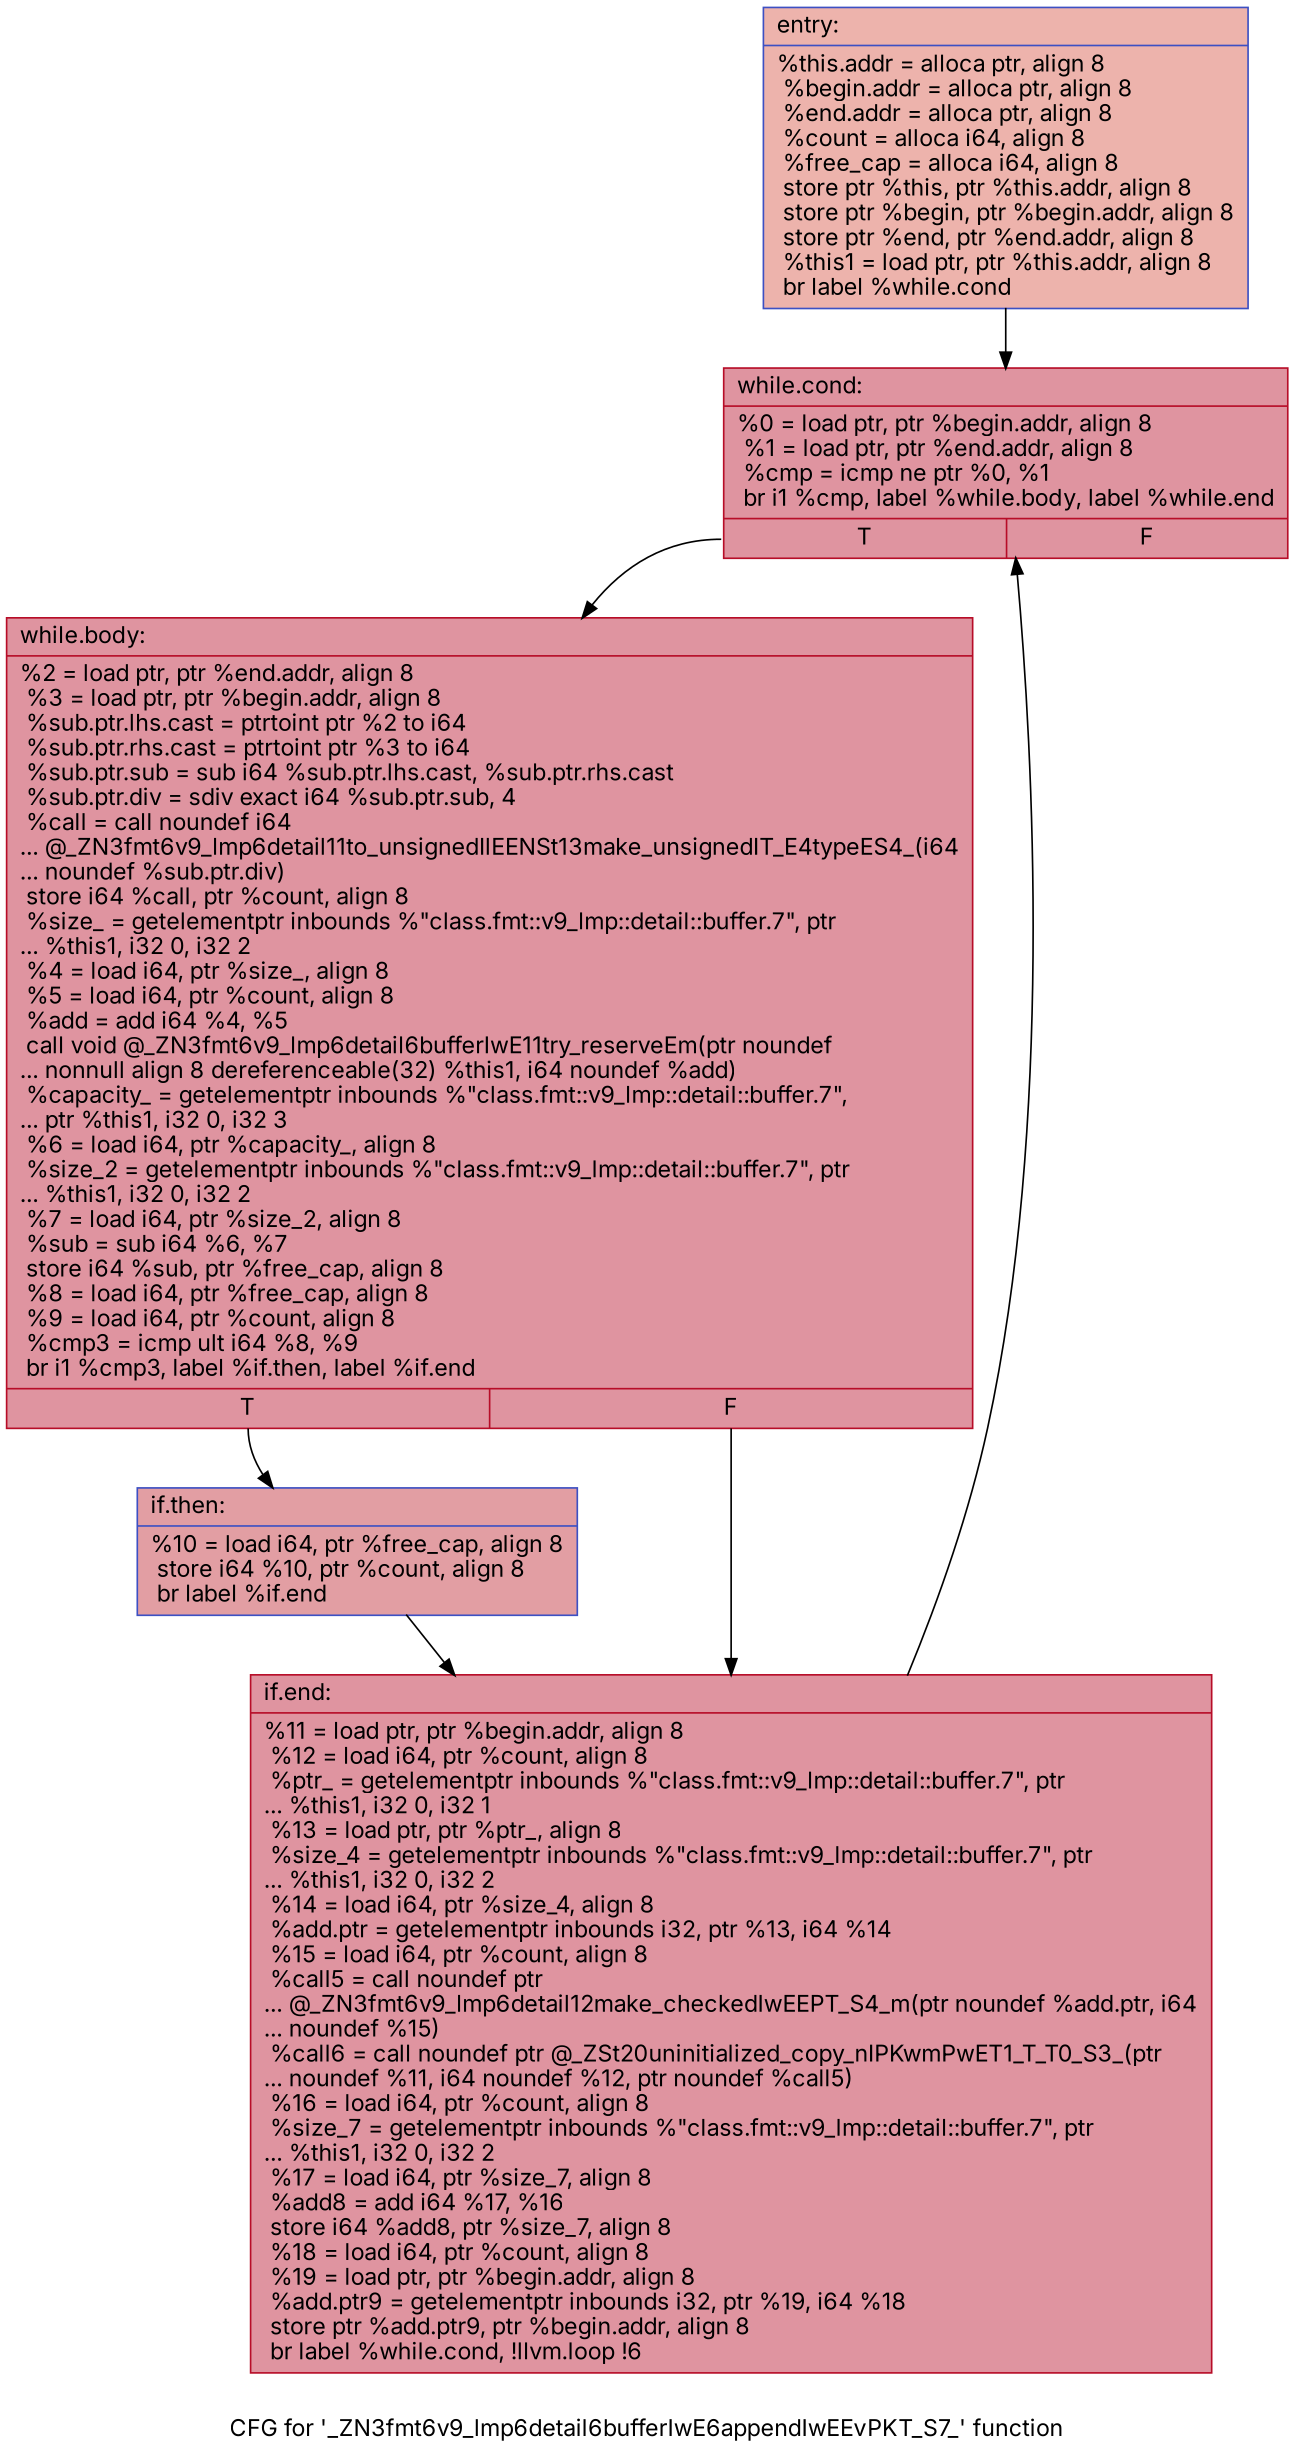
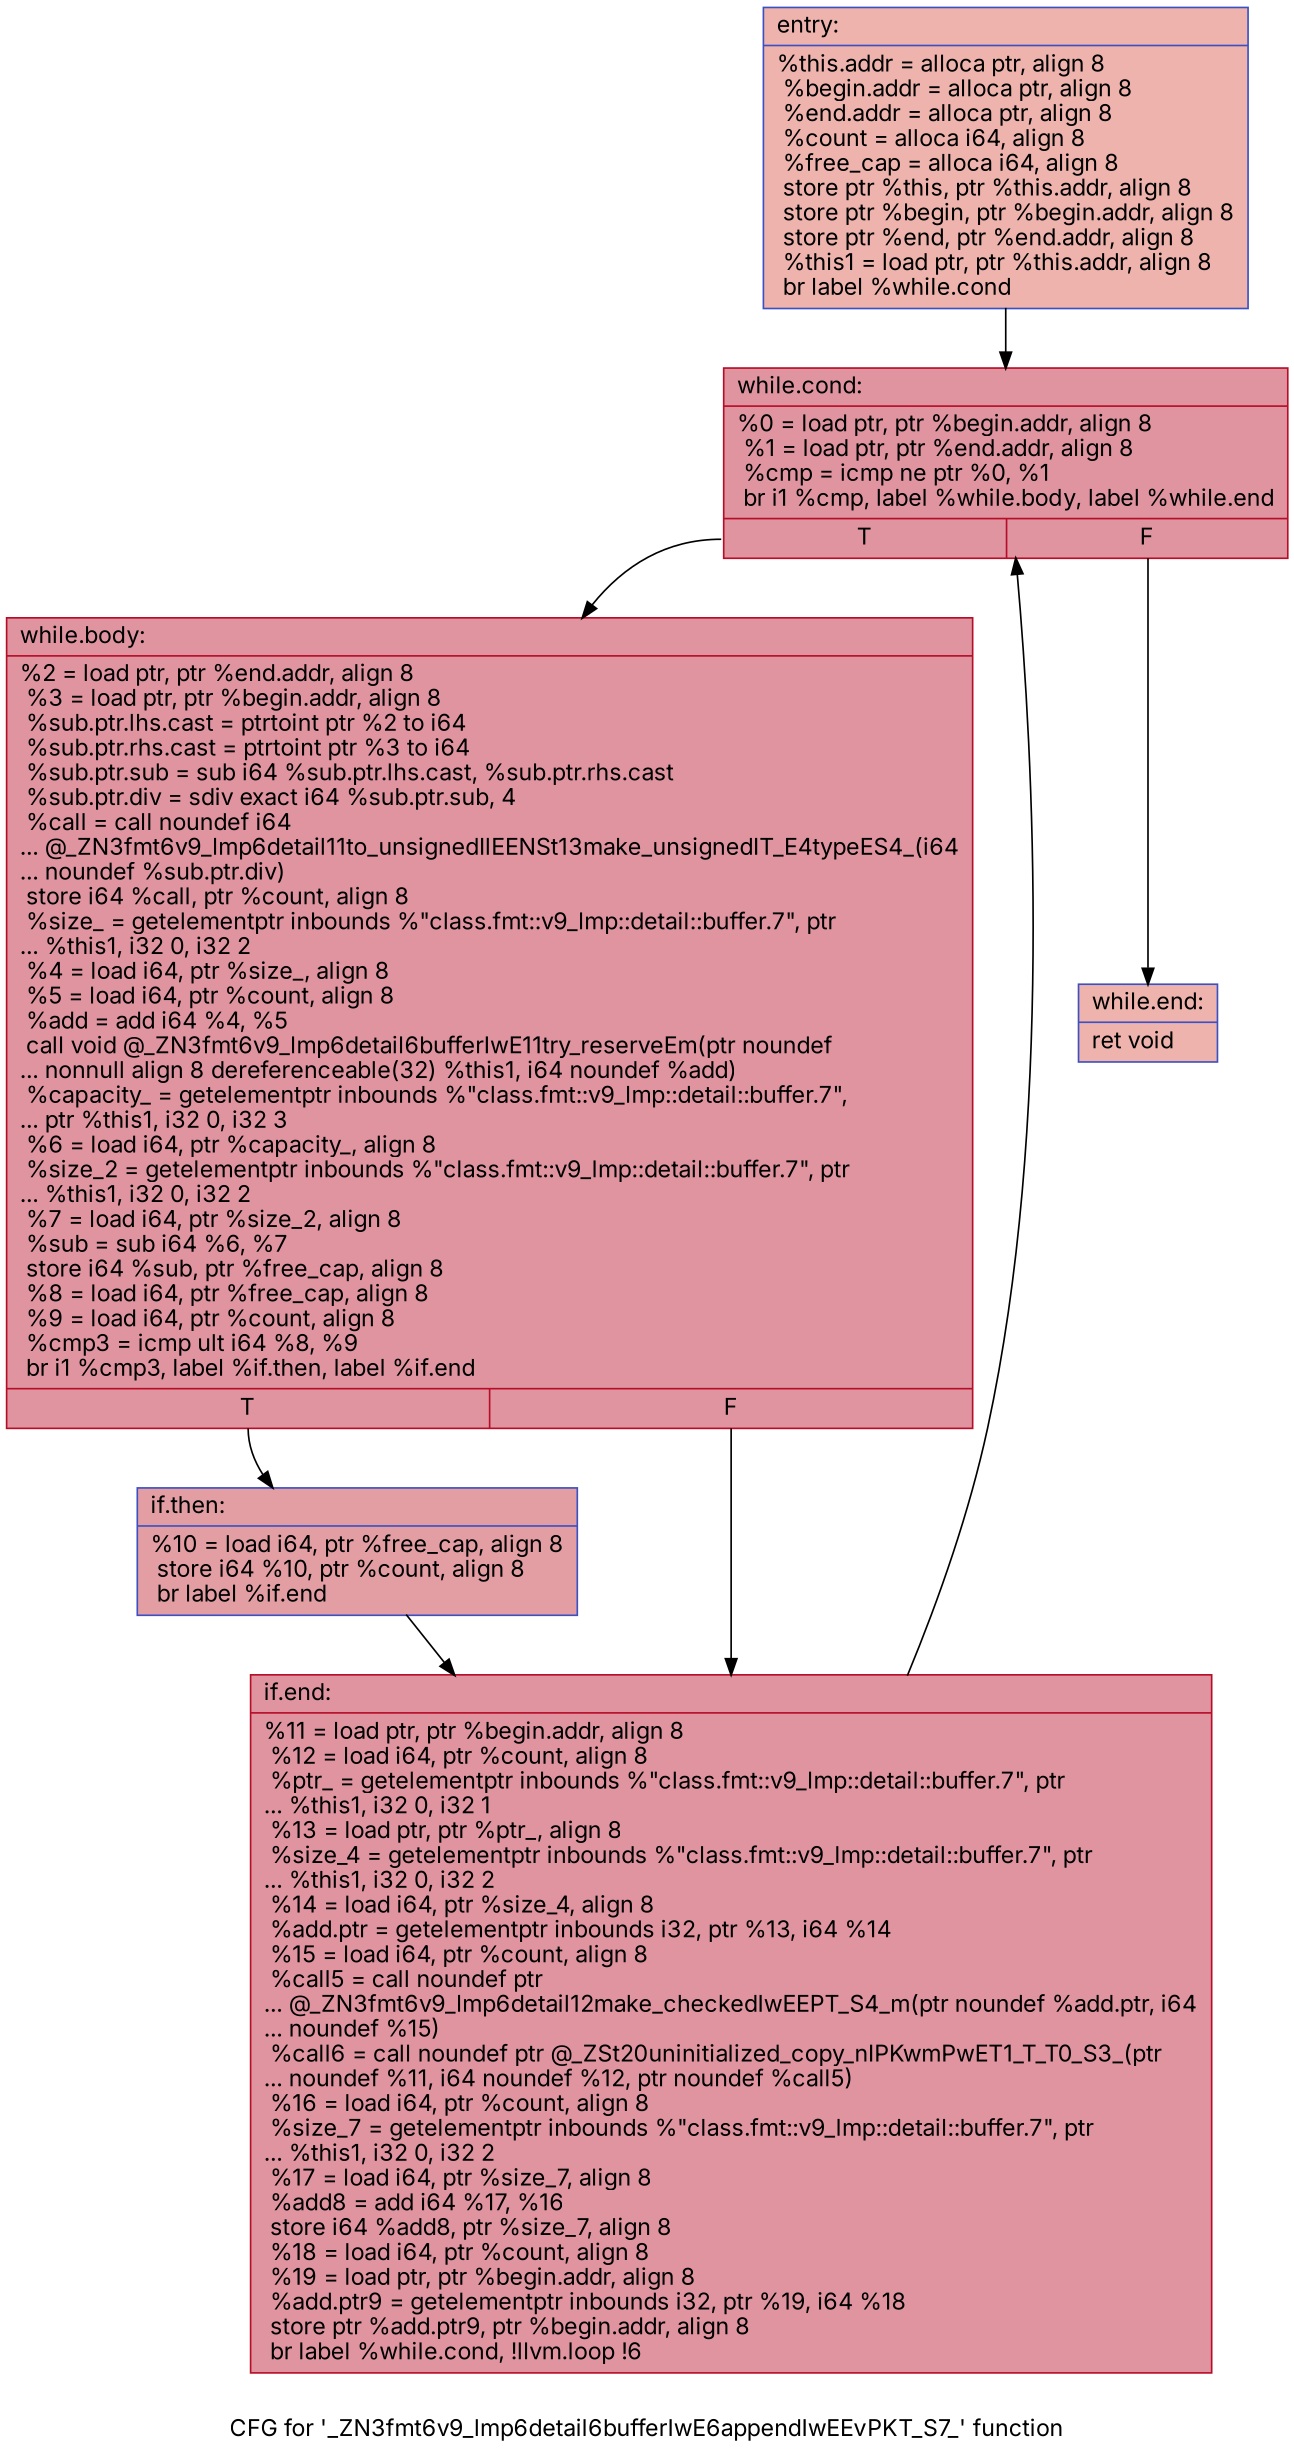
none -> (1148, 1023)
